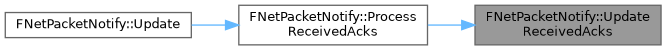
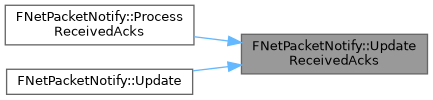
(209, 25) -> (210, 69)
